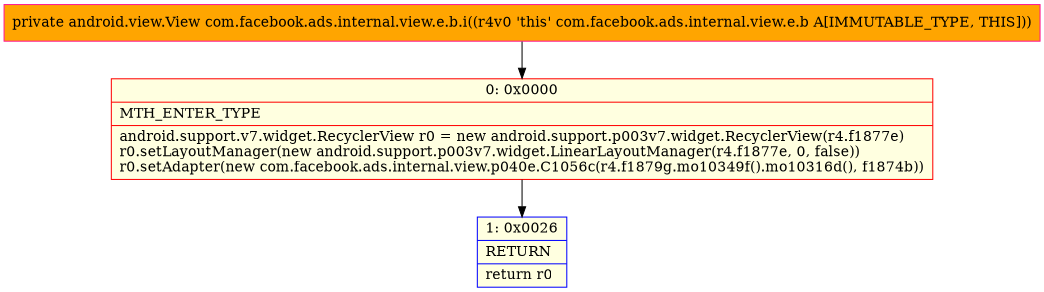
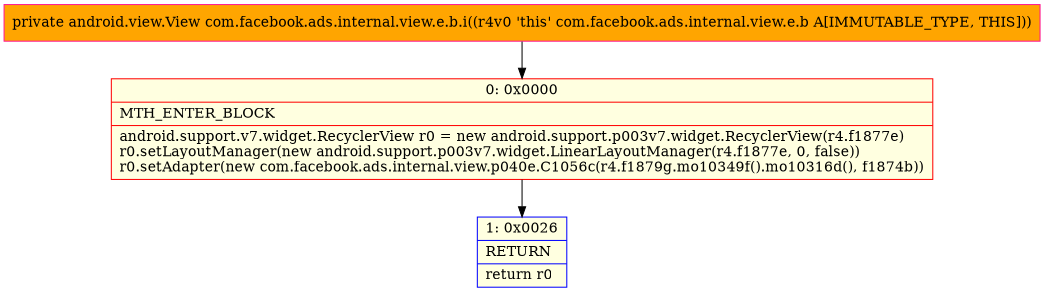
(191, 113) -> (198, 113)
